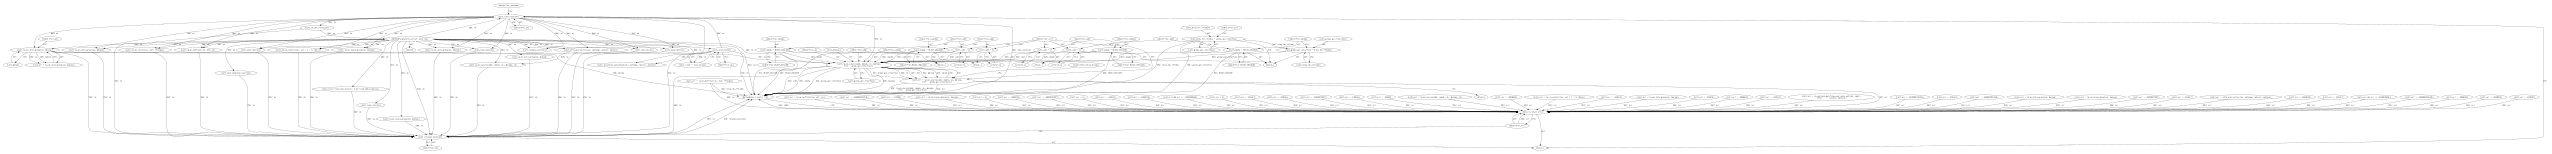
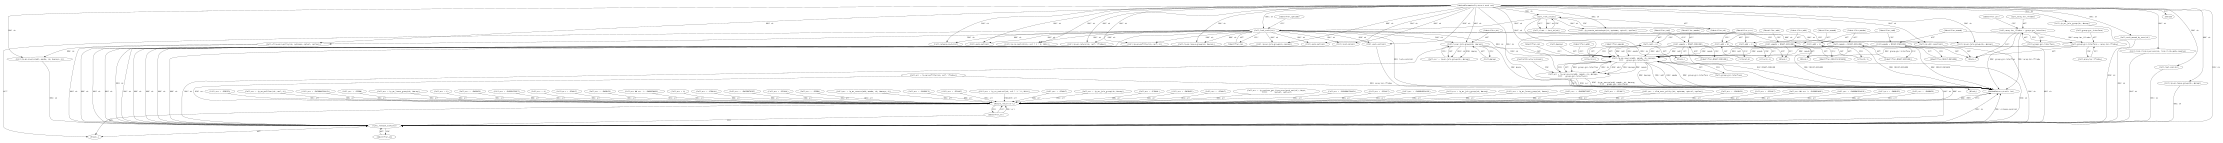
(351, 38) -> (1714, 14)
(1553, 105) -> (1011, 98)
